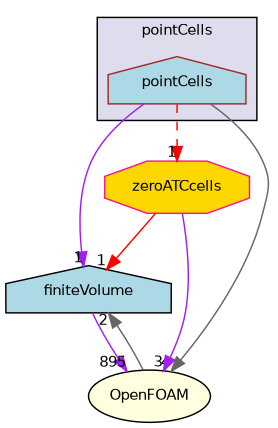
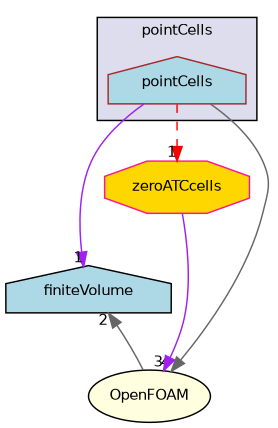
(136, 236) -> none
(105, 337) -> none
